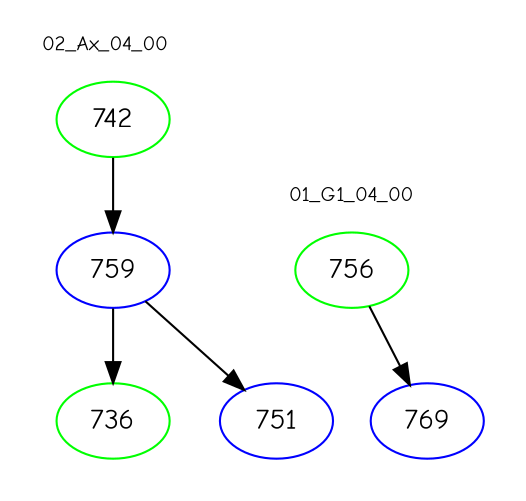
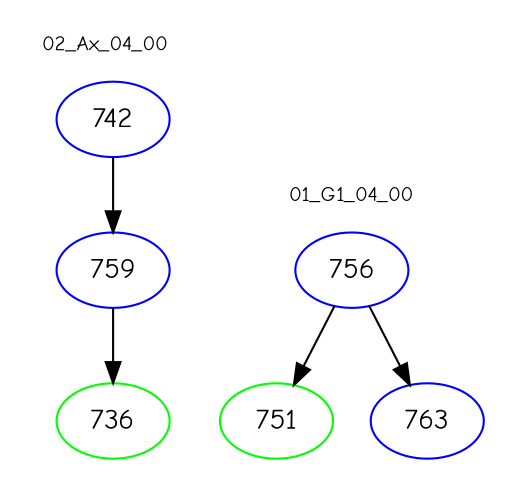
(113, 119) -> (113, 119)
(352, 270) -> (352, 270)
(172, 325) -> (319, 336)
(276, 421) -> (276, 421)
(427, 421) -> (427, 421)
